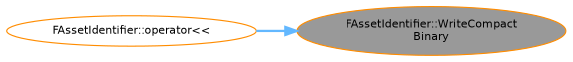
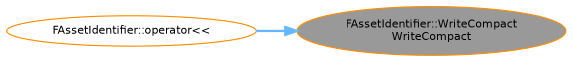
(431, 31) -> (431, 31)
